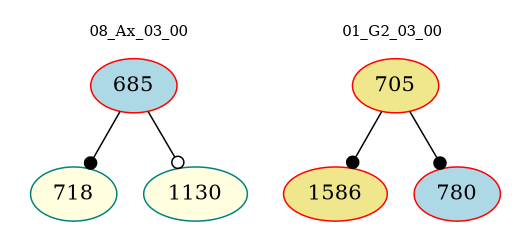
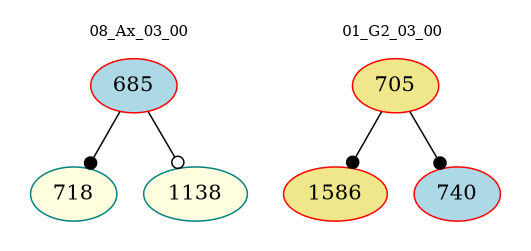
(196, 194) -> (196, 194)
(457, 194) -> (457, 194)
